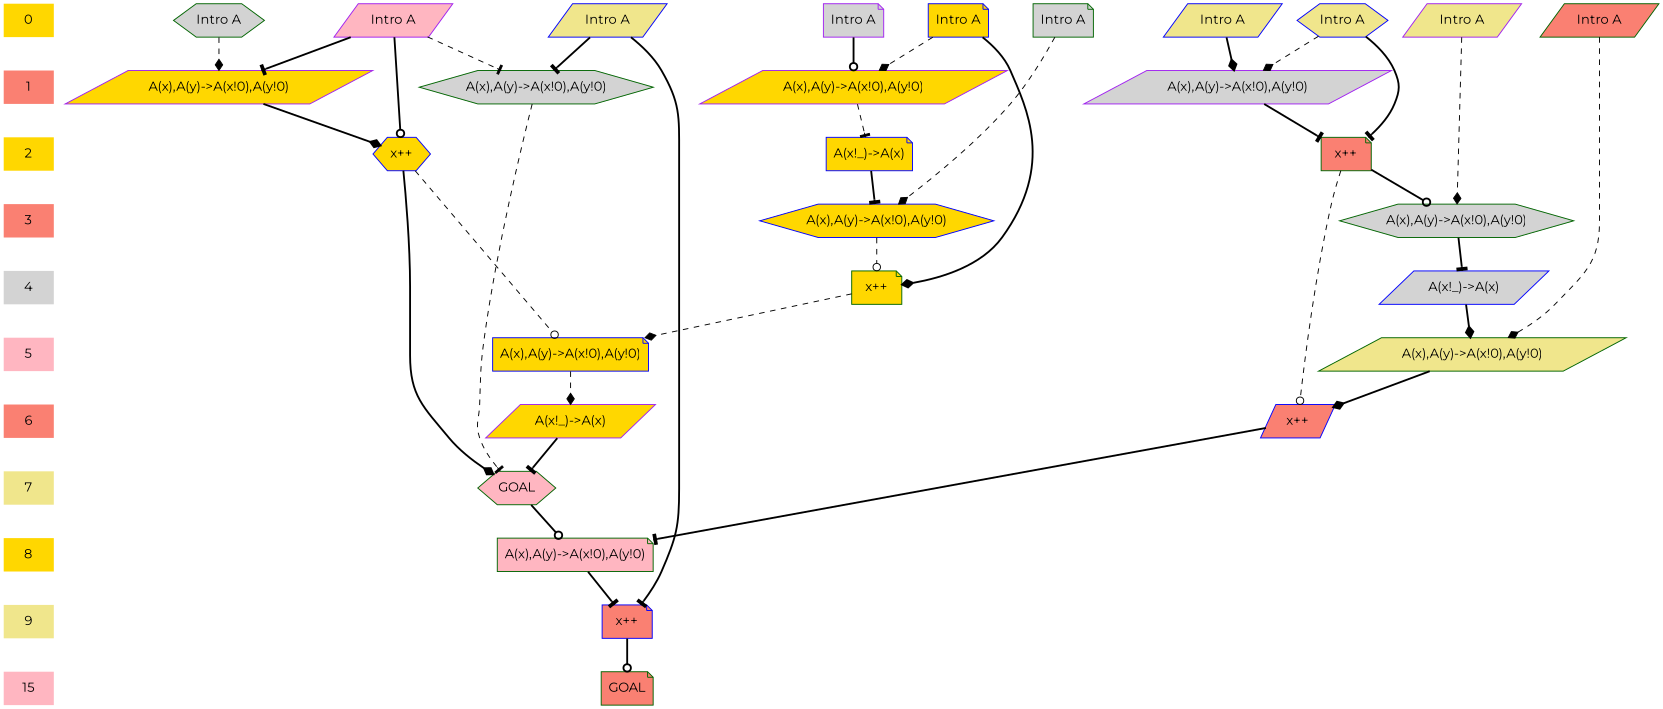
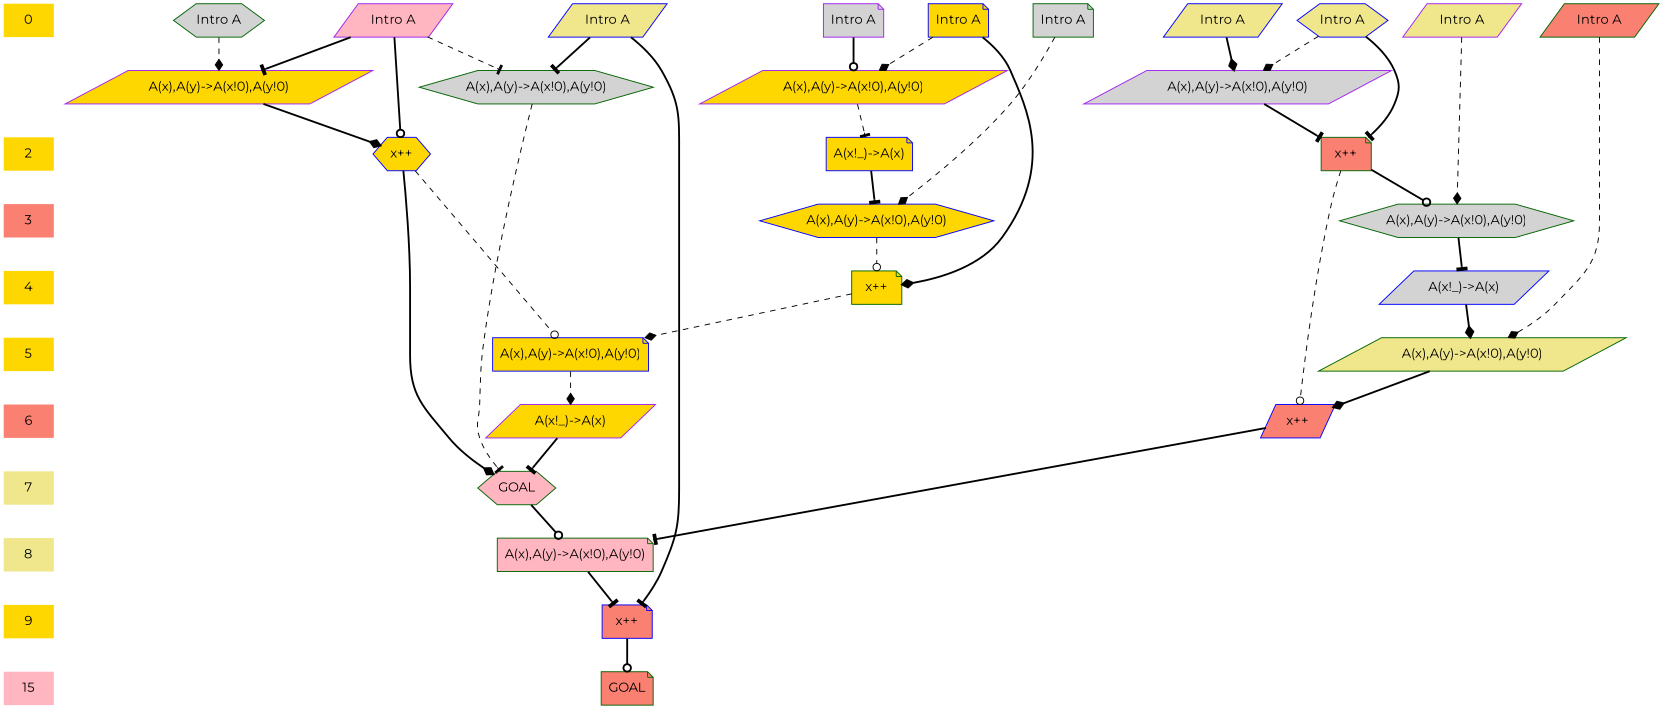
(29, 87) -> none
(29, 288) -> (29, 288)
(29, 354) -> (29, 354)
(29, 555) -> (29, 555)
(29, 622) -> (29, 622)
